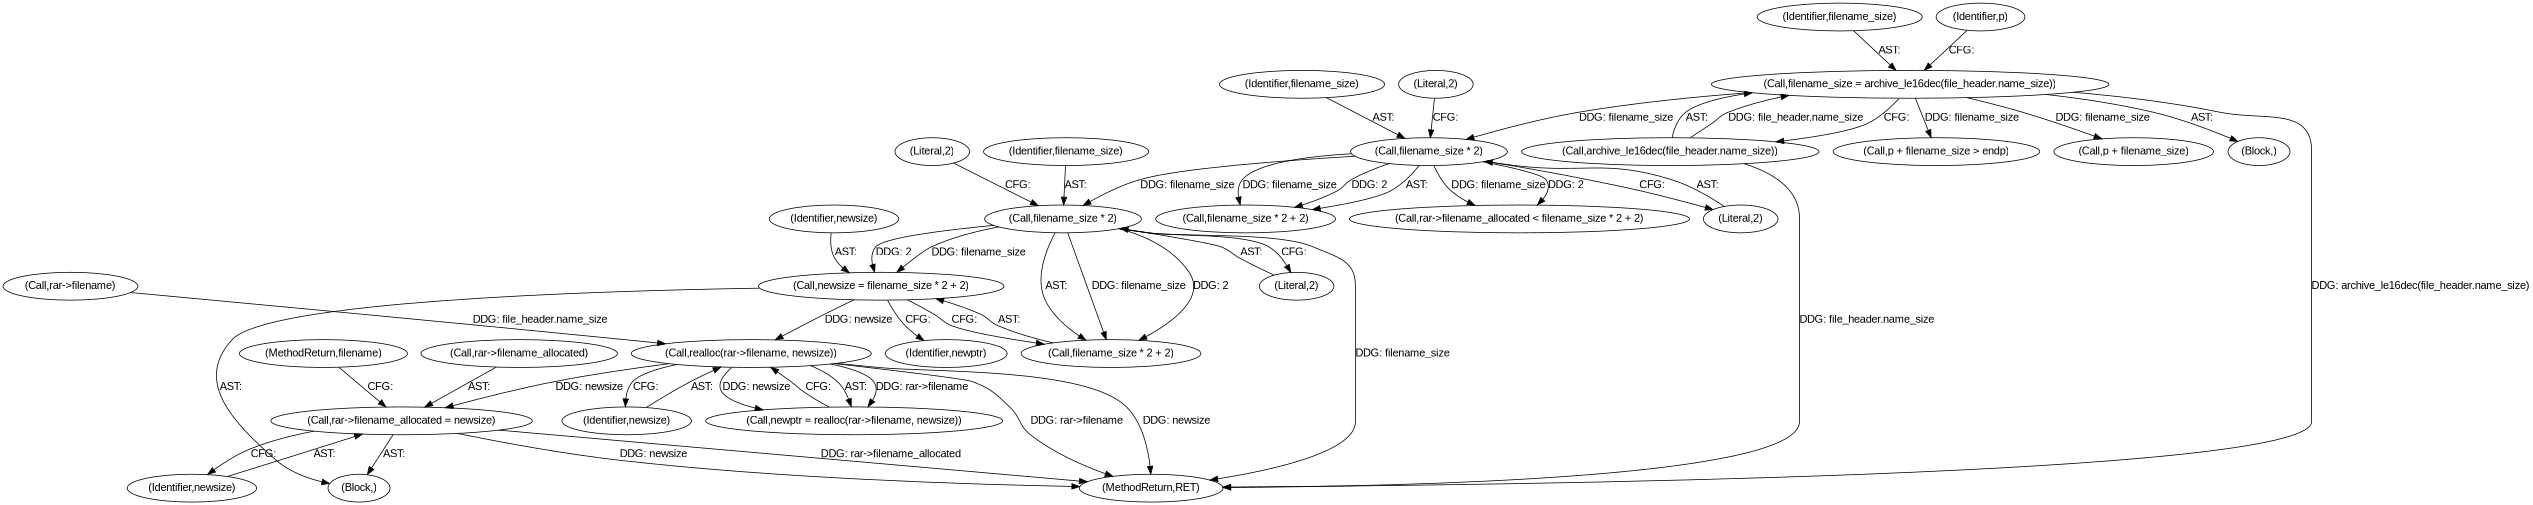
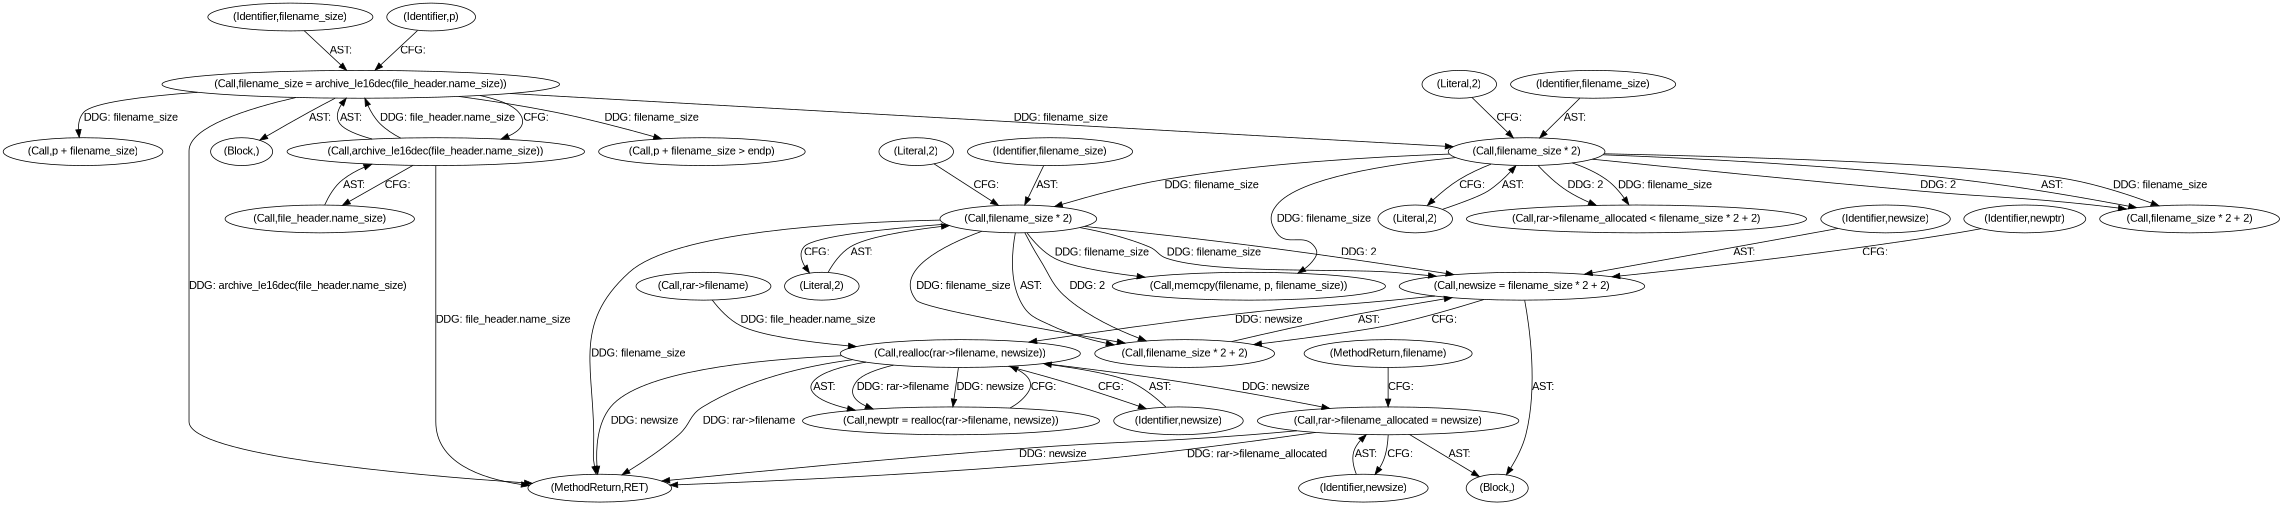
none -> (320, 219)
none -> (1249, 286)
(900, 320) -> (1801, 255)
(519, 354) -> none
